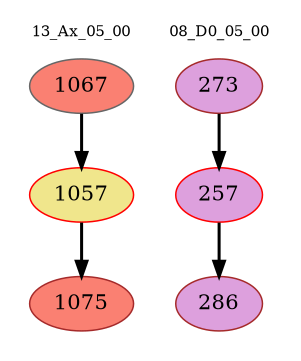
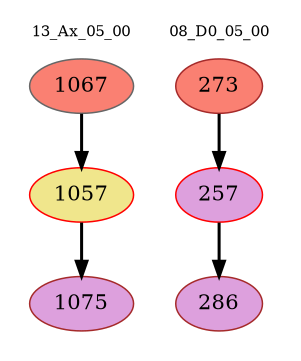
(219, 86) -> (219, 86)
(82, 304) -> (82, 304)
